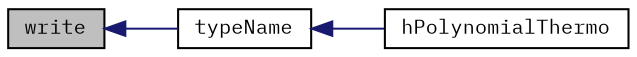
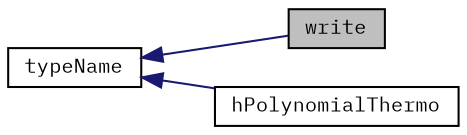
(152, 29) -> (225, 45)
